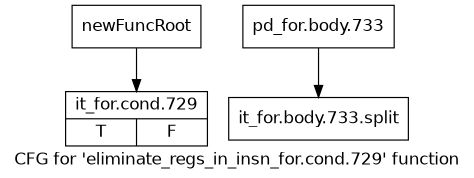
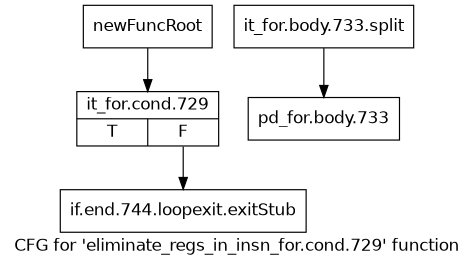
(319, 67) -> (324, 67)
none -> (183, 211)
